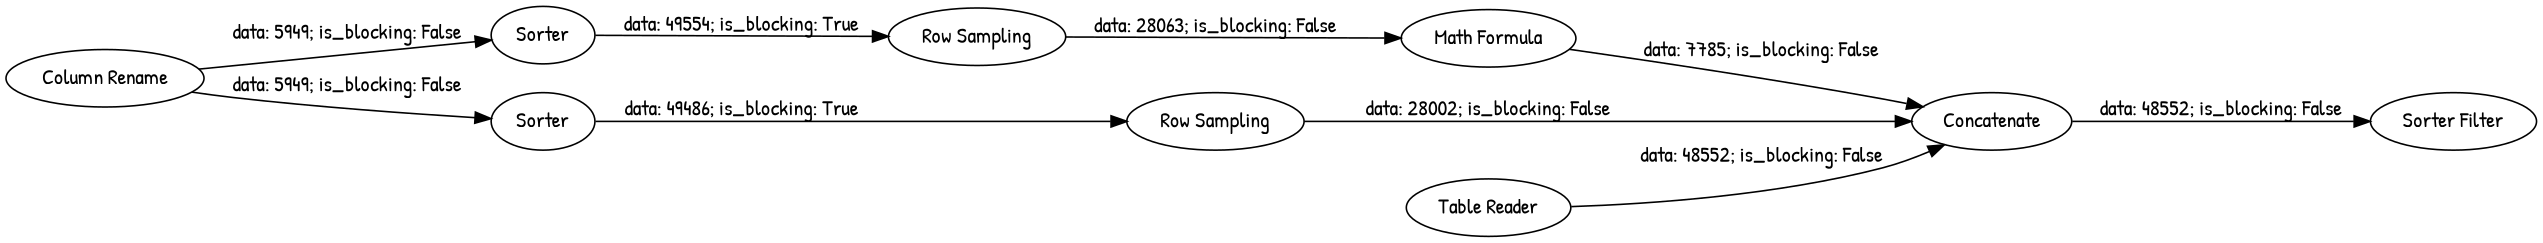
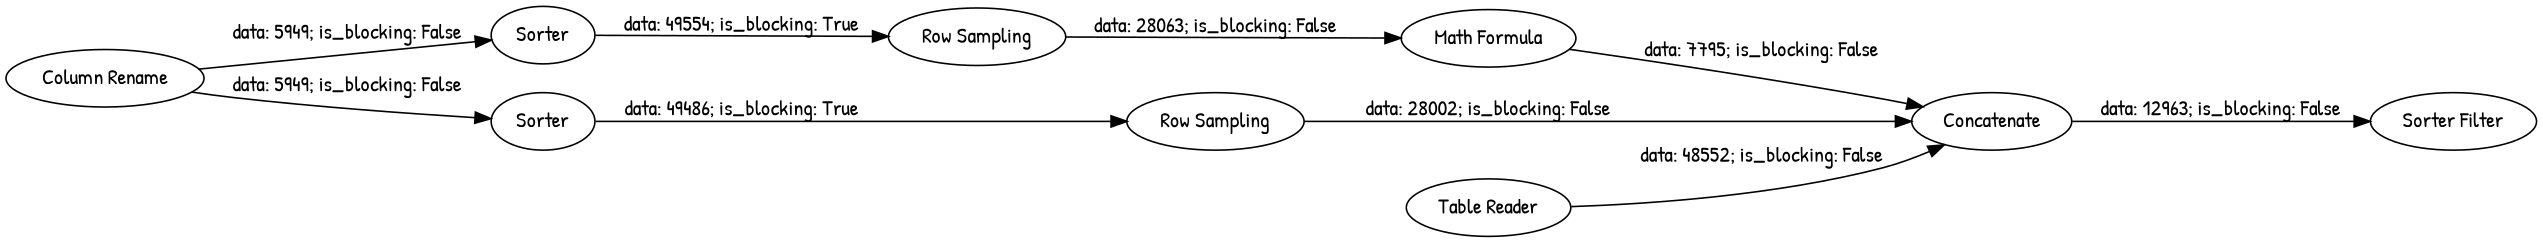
(1762, 50) -> (1762, 50)
(2221, 109) -> (2221, 109)
